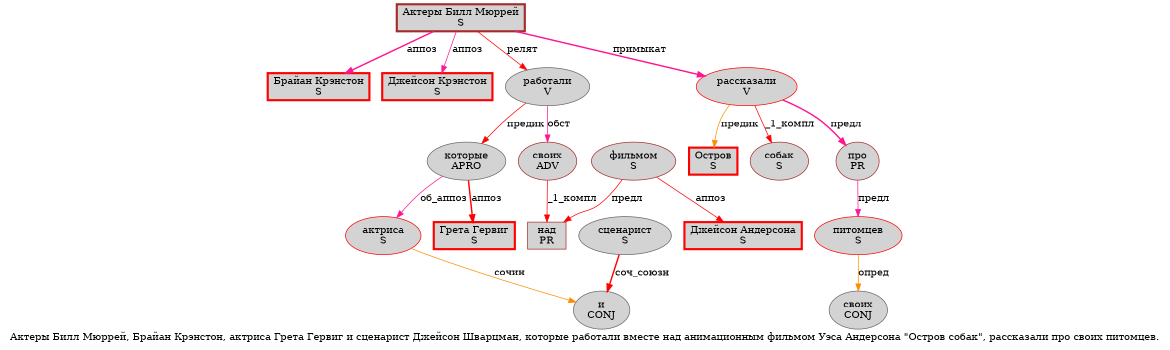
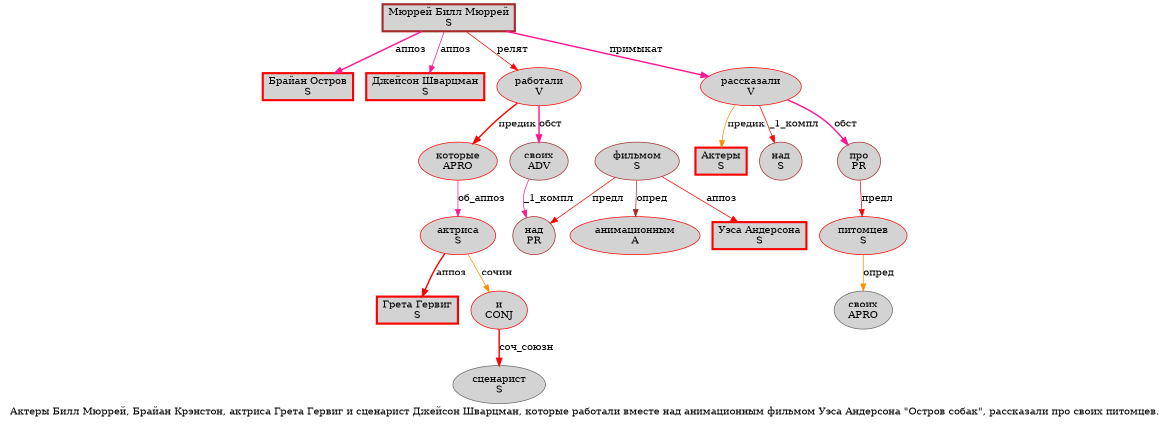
(461, 18) -> (449, 18)
(319, 87) -> (308, 87)
(437, 87) -> (425, 87)
(548, 87) -> (539, 87)
(506, 120) -> (497, 120)
(548, 120) -> (539, 120)
(846, 124) -> (846, 124)
(466, 161) -> (458, 161)
(713, 161) -> (721, 161)
(779, 161) -> (781, 161)
(858, 195) -> (861, 195)
(470, 197) -> (434, 271)
(547, 197) -> (524, 194)
(547, 236) -> (534, 236)
none -> (635, 236)
(743, 236) -> (759, 236)
(614, 270) -> (499, 344)
(602, 310) -> (499, 310)
(858, 310) -> (863, 310)
